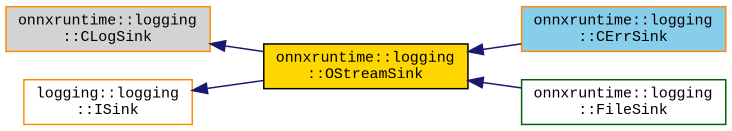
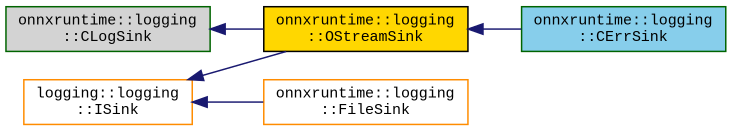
(108, 29) -> (108, 29)
(624, 29) -> (624, 29)
(502, 85) -> (235, 102)
(624, 102) -> (366, 102)
